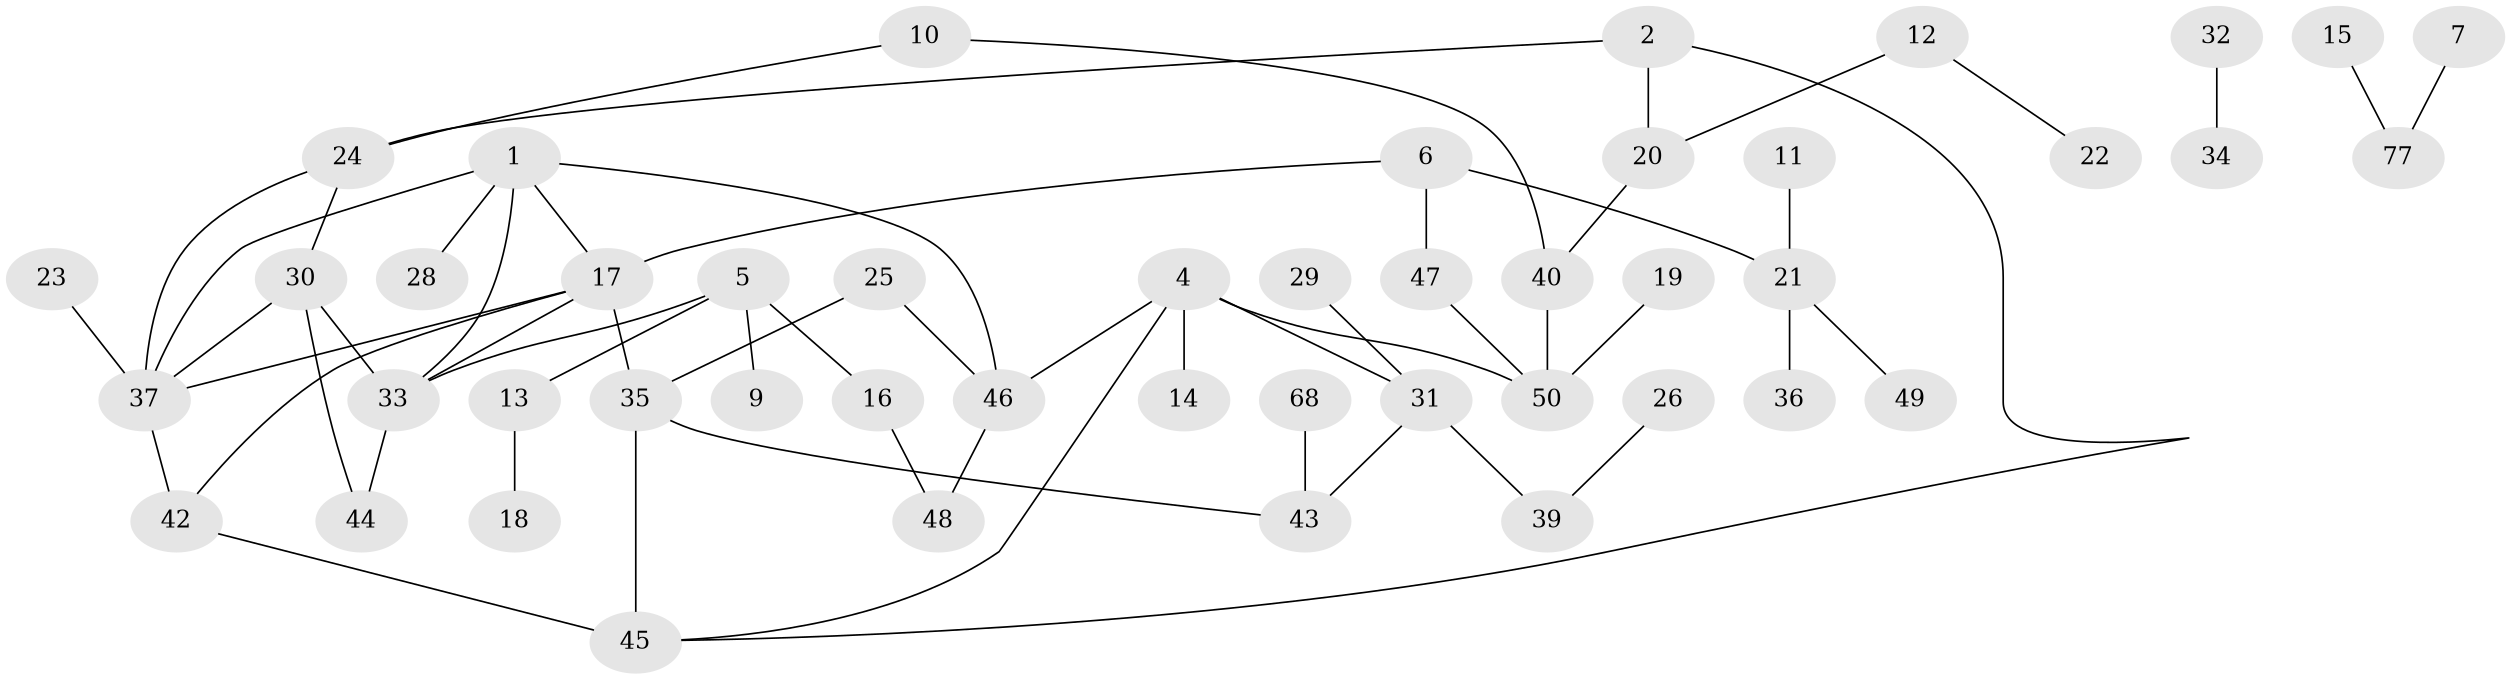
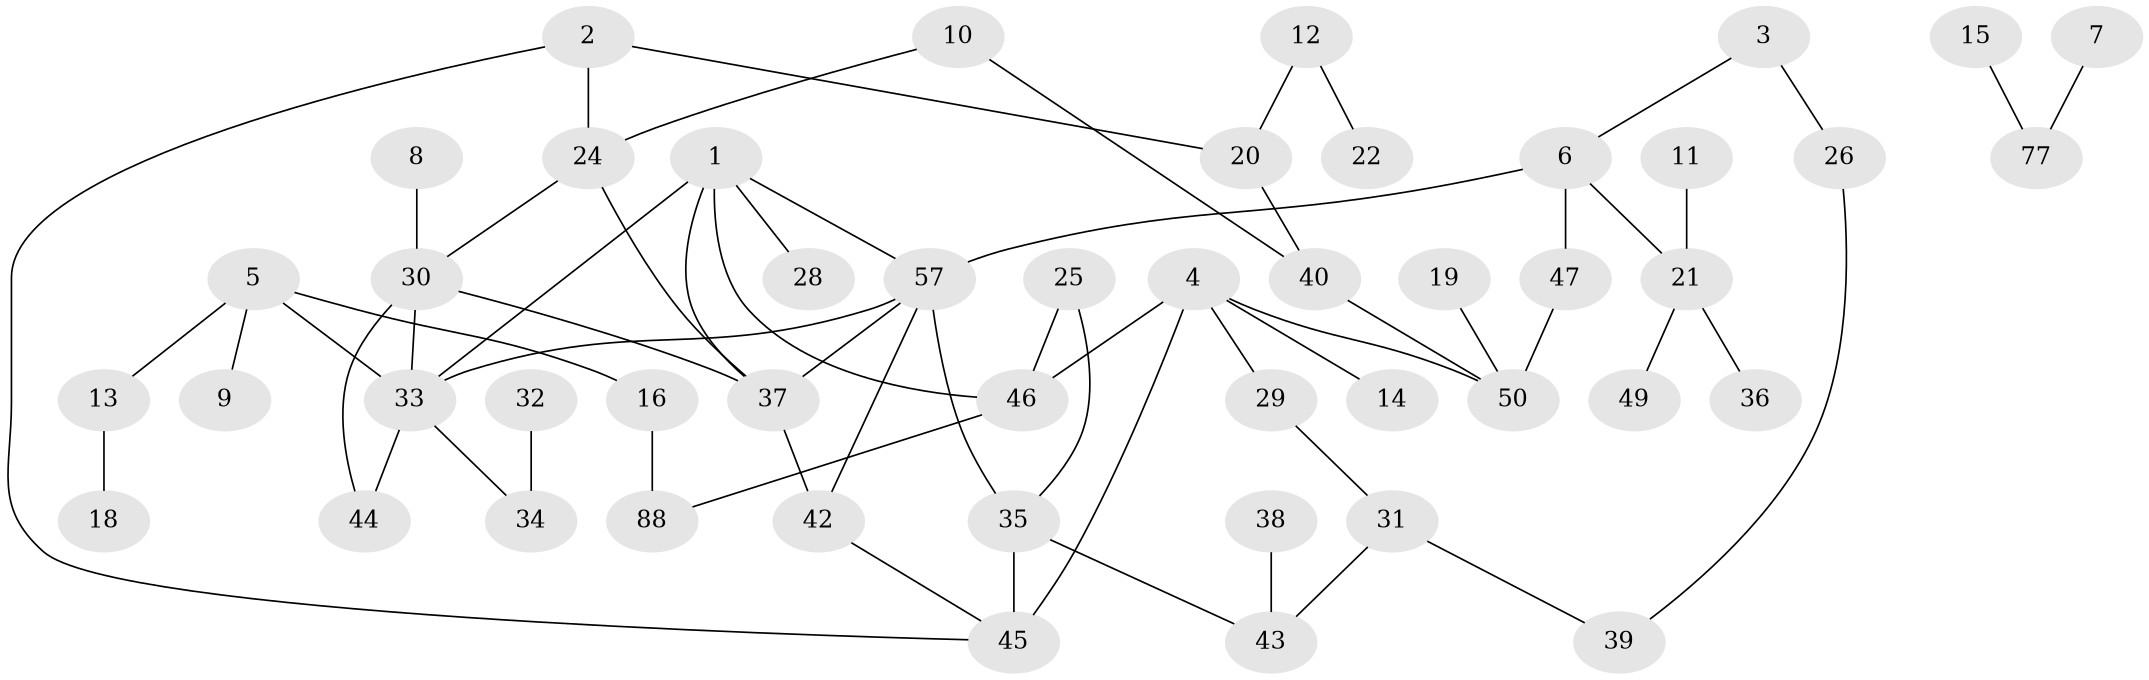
none -> (1764, 37)
none -> (417, 158)
(52, 279) -> none
(607, 279) -> (930, 279)
(1305, 340) -> (1233, 340)
(1305, 400) -> (1271, 521)
none -> (470, 461)
(939, 521) -> (652, 521)
